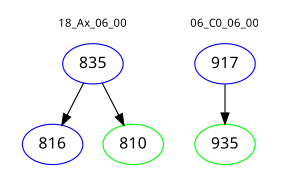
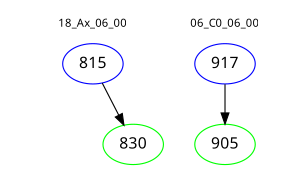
(93, 64) -> (93, 64)
(53, 144) -> none
(133, 144) -> (133, 144)
(225, 144) -> (225, 144)
